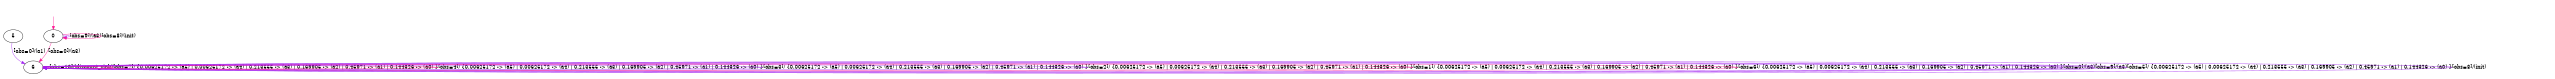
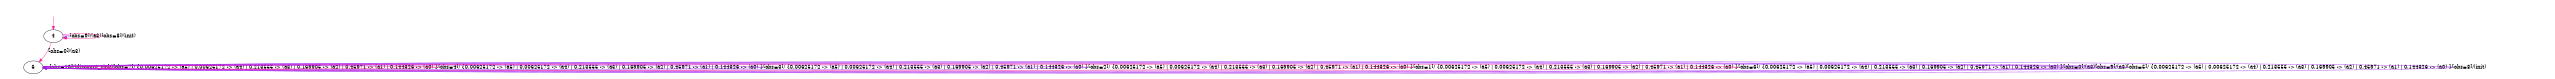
(13, 36) -> none
(53, 36) -> (53, 36)
